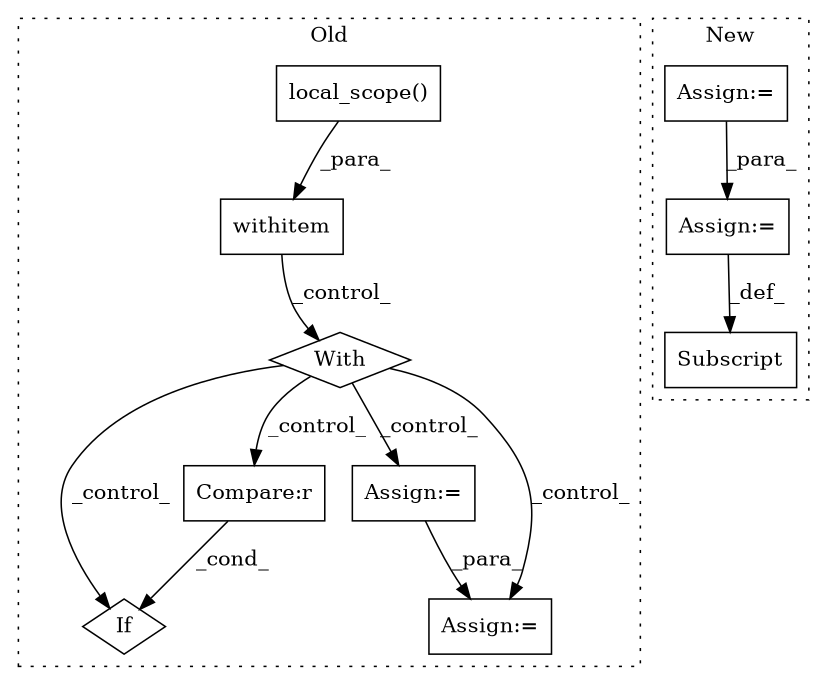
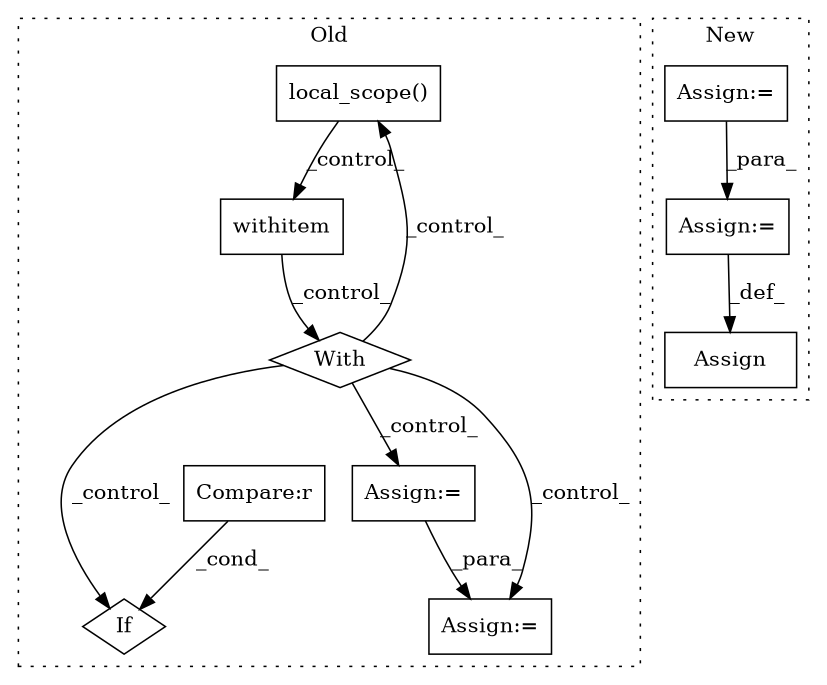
(355, 160) -> (355, 160)
(731, 360) -> (731, 360)
(274, 407) -> (407, 243)
